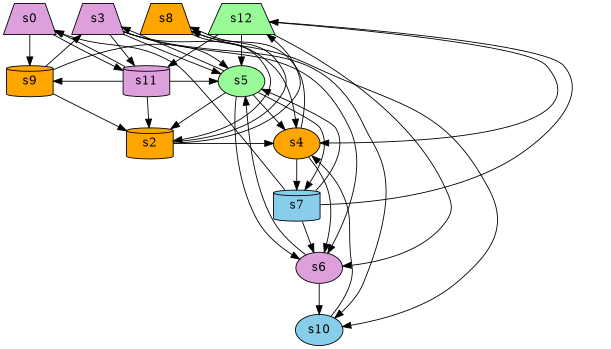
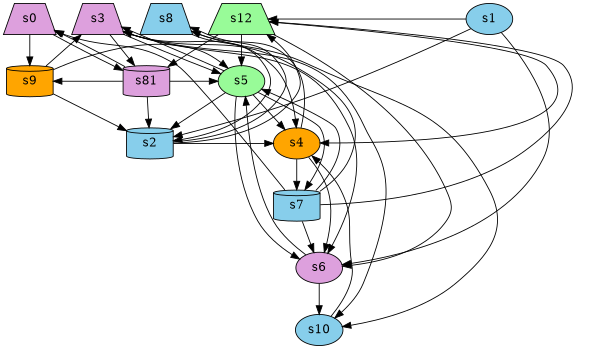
(166, 19) -> (166, 19)
none -> (489, 19)
(146, 81) -> (146, 81)
none -> (335, 94)
(150, 143) -> (150, 143)
